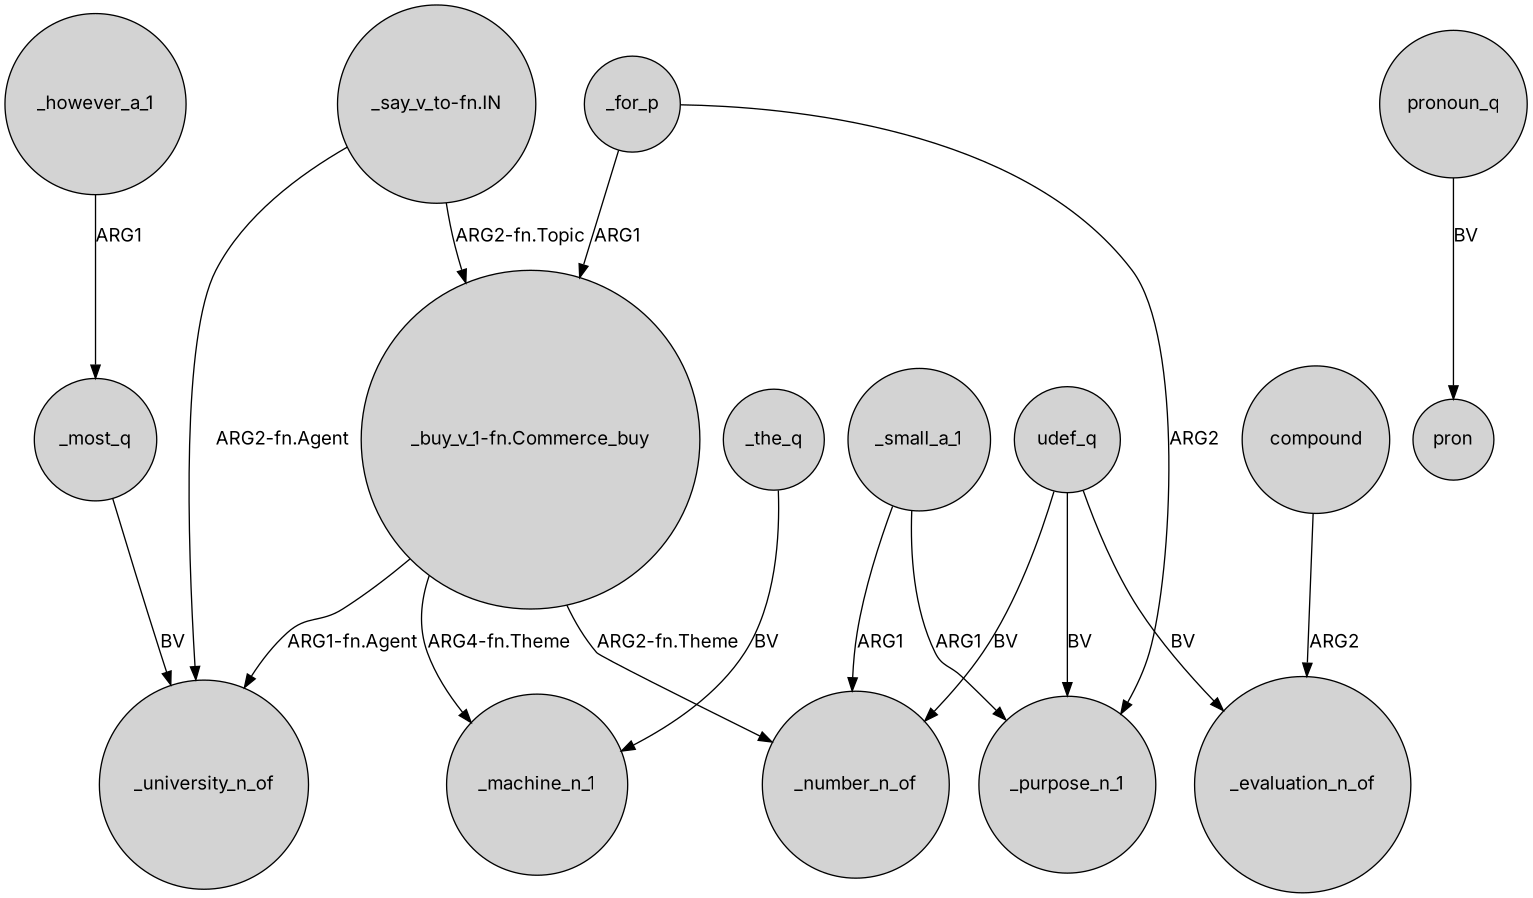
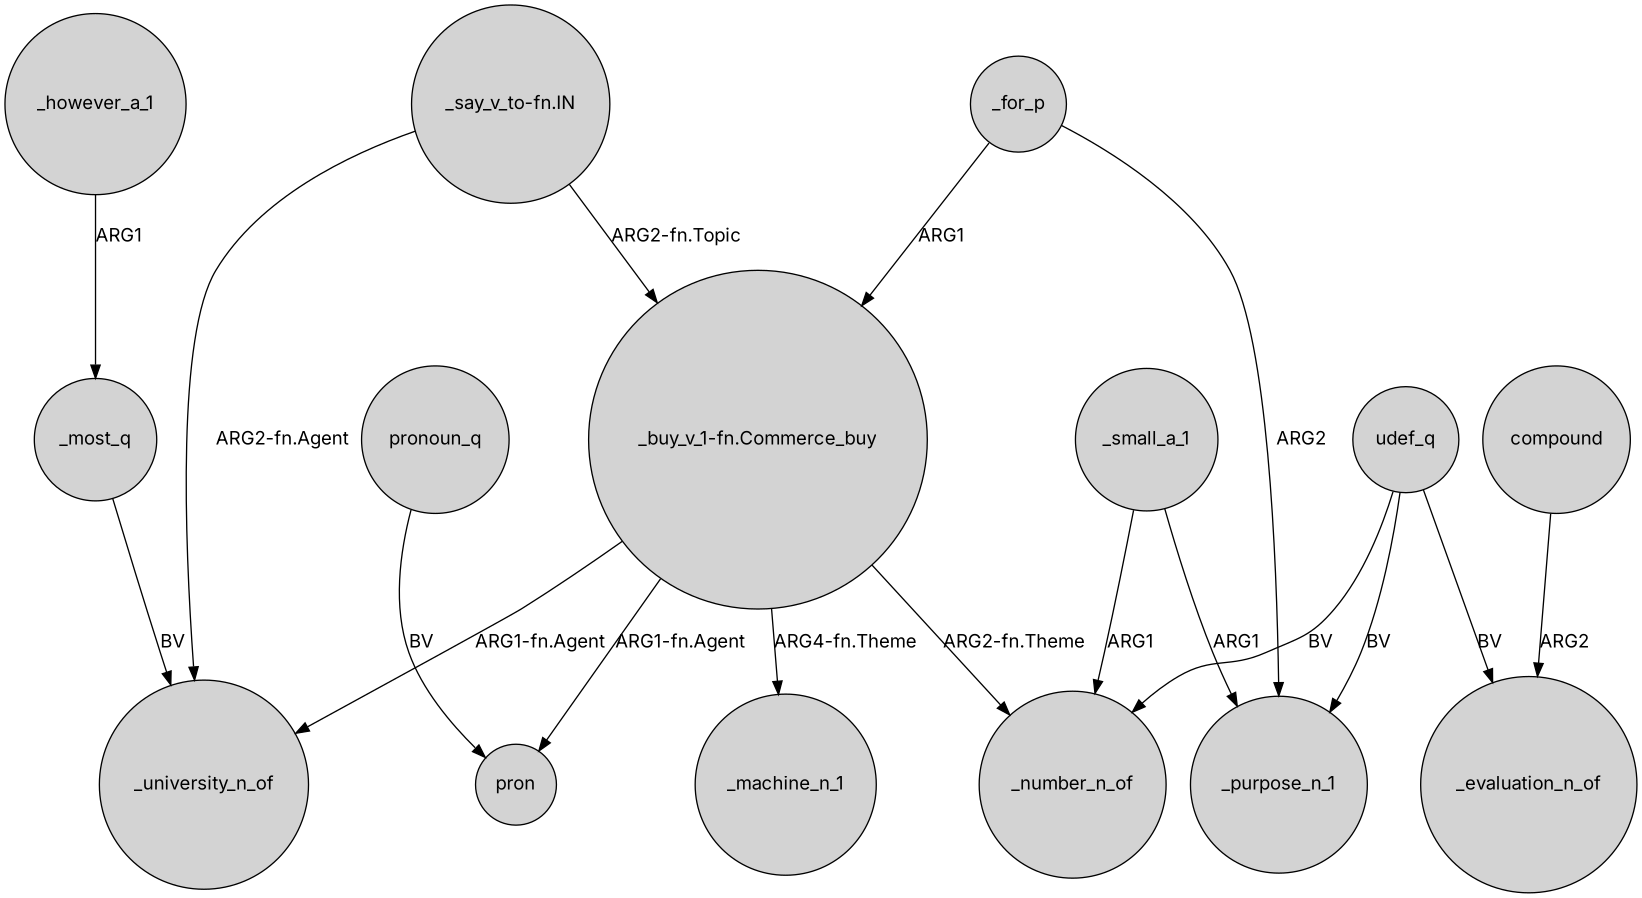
(774, 440) -> none
none -> (604, 659)
